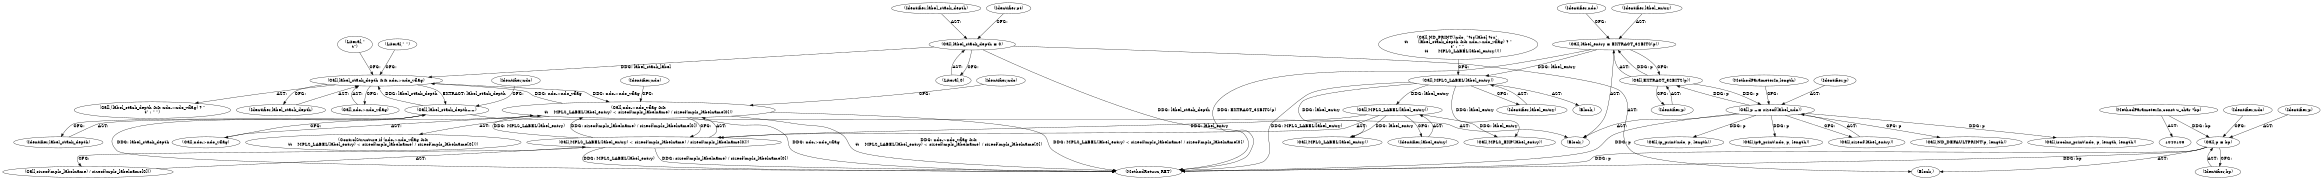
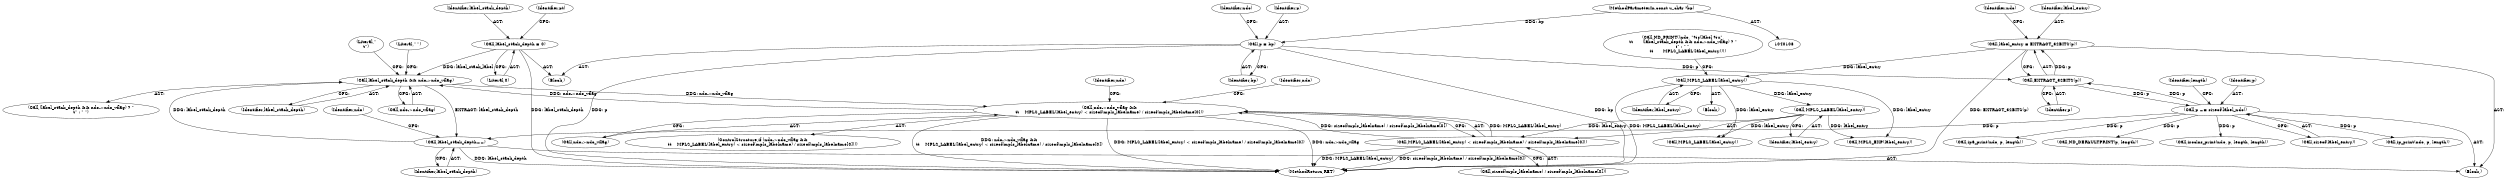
none -> (1645, 68)
(1764, 81) -> (2188, 81)
(1894, 126) -> (2172, 126)
(1465, 163) -> (1377, 130)
